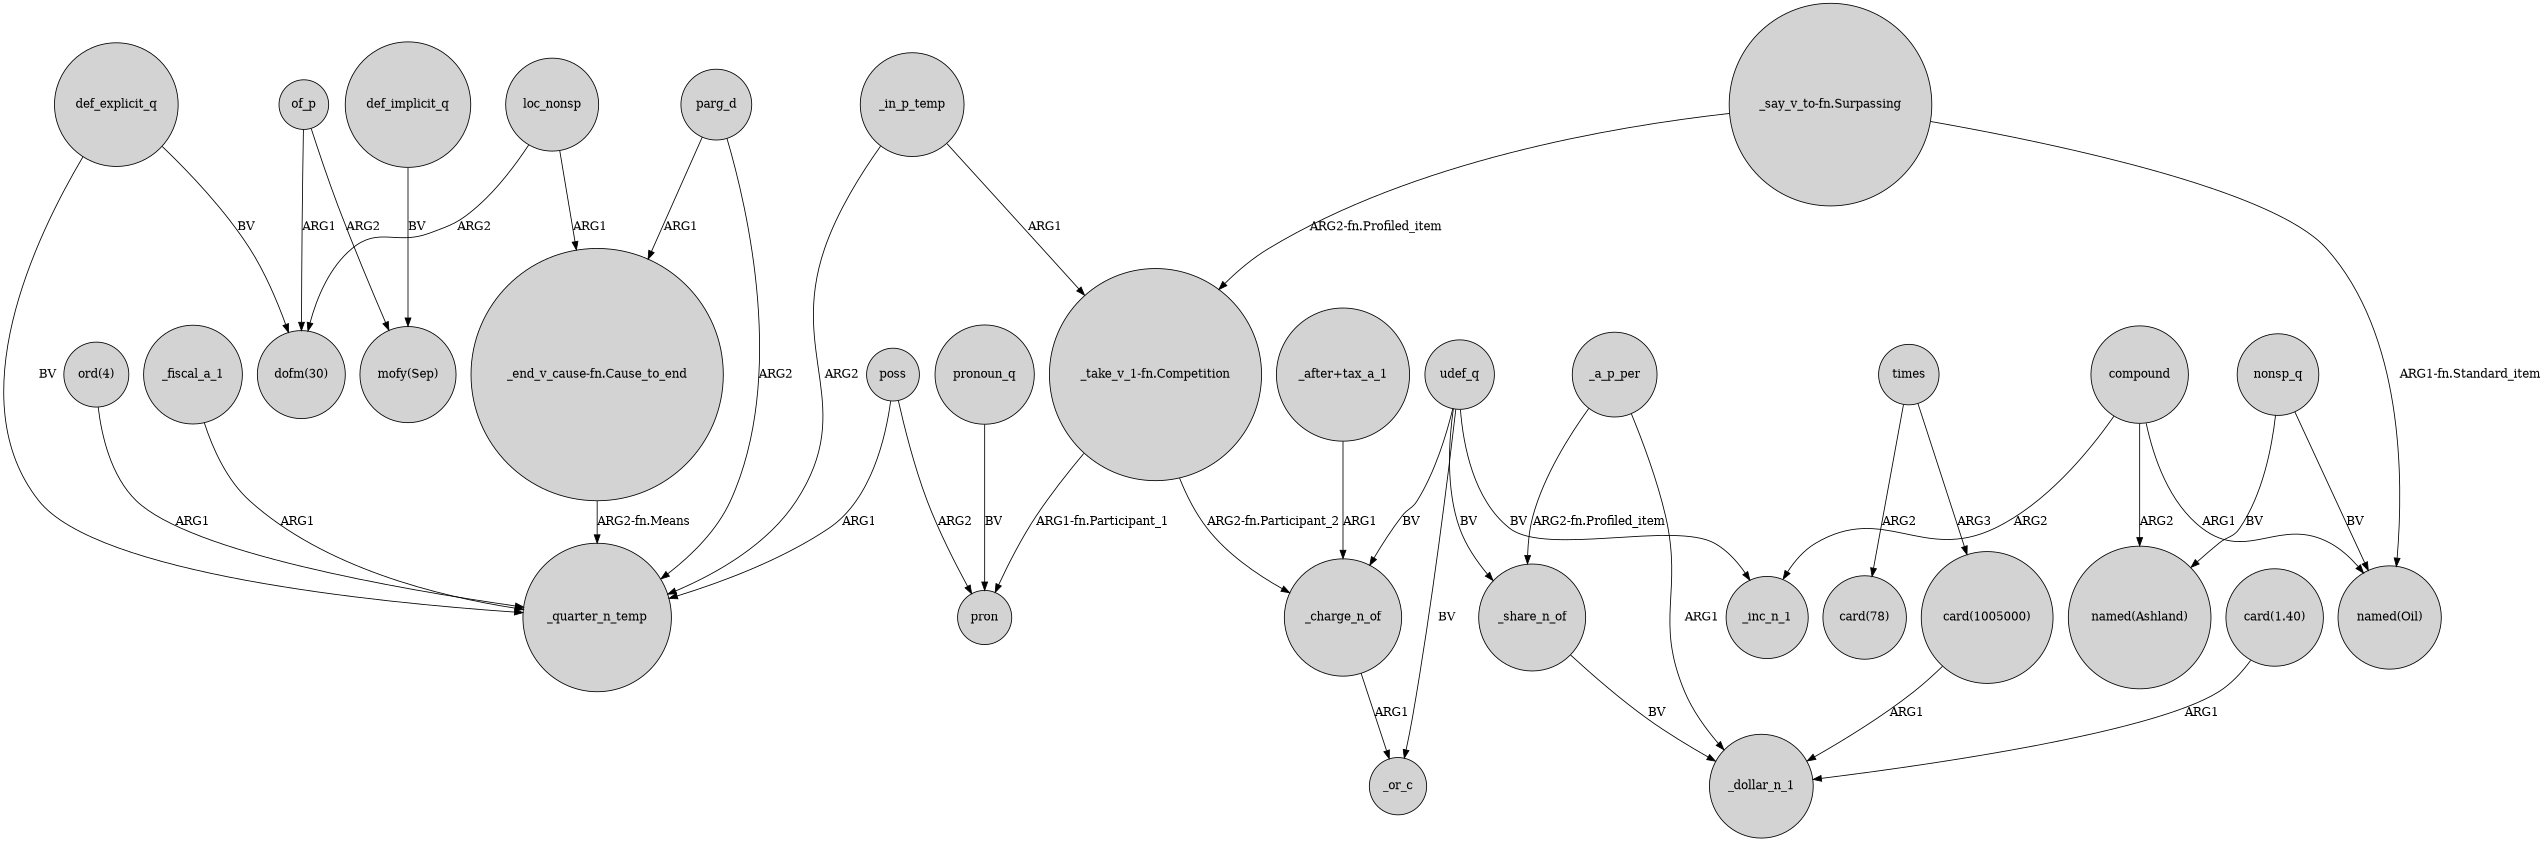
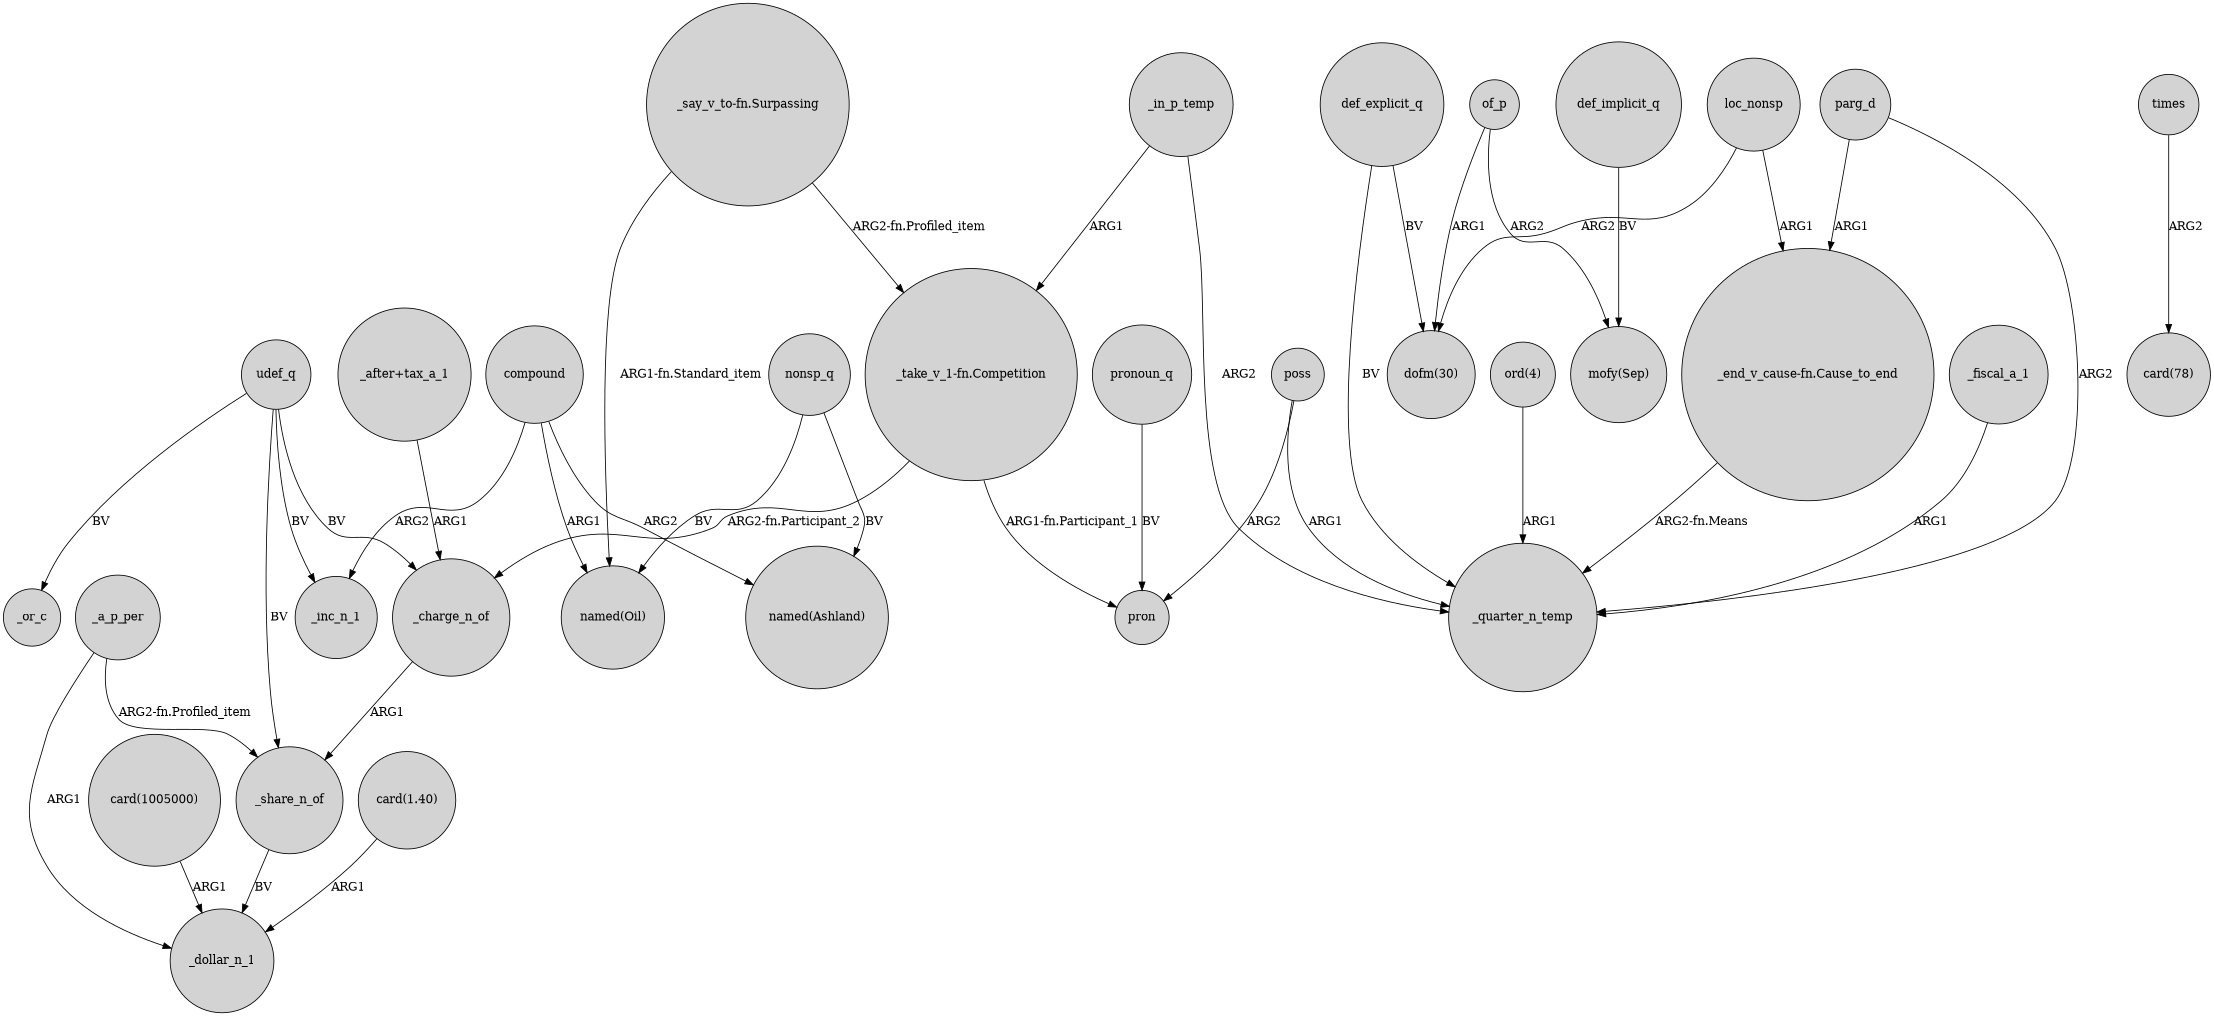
(1941, 475) -> none
(1374, 712) -> (371, 708)
